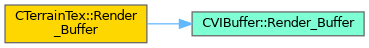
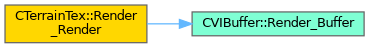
(76, 24) -> (76, 24)
